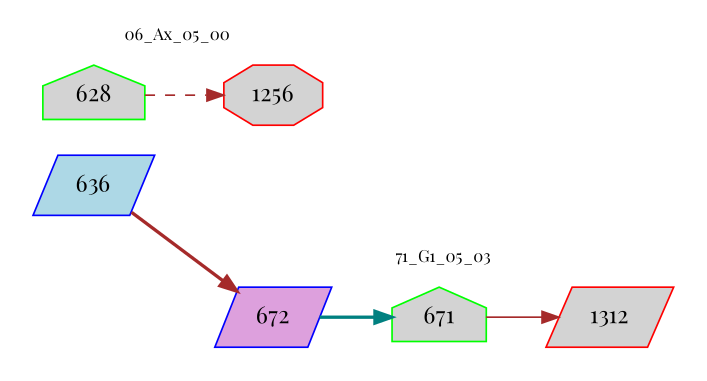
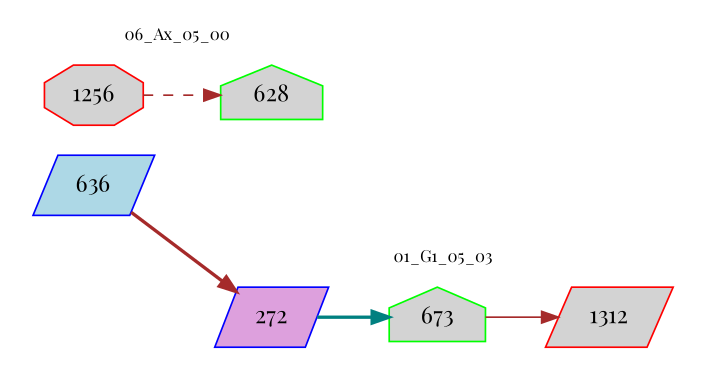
(176, 95) -> (173, 95)
(444, 258) -> (444, 258)
(273, 317) -> (272, 317)
(439, 317) -> (437, 317)
